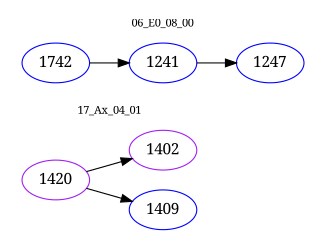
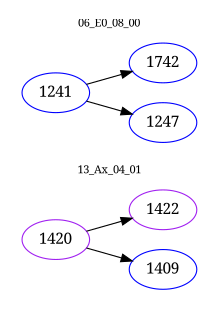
(104, 63) -> (104, 79)
(109, 111) -> (109, 171)
(163, 150) -> (163, 210)
